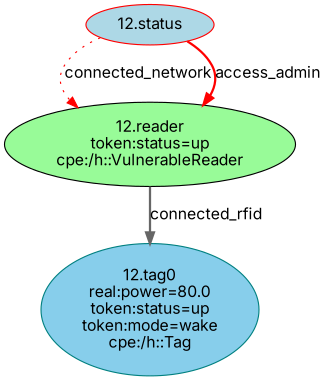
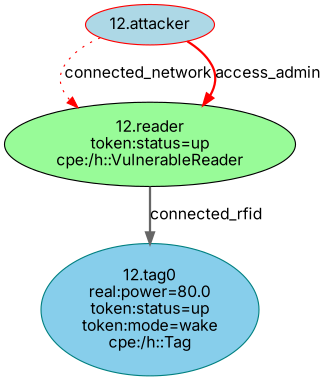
(150, 25) -> (150, 25)
